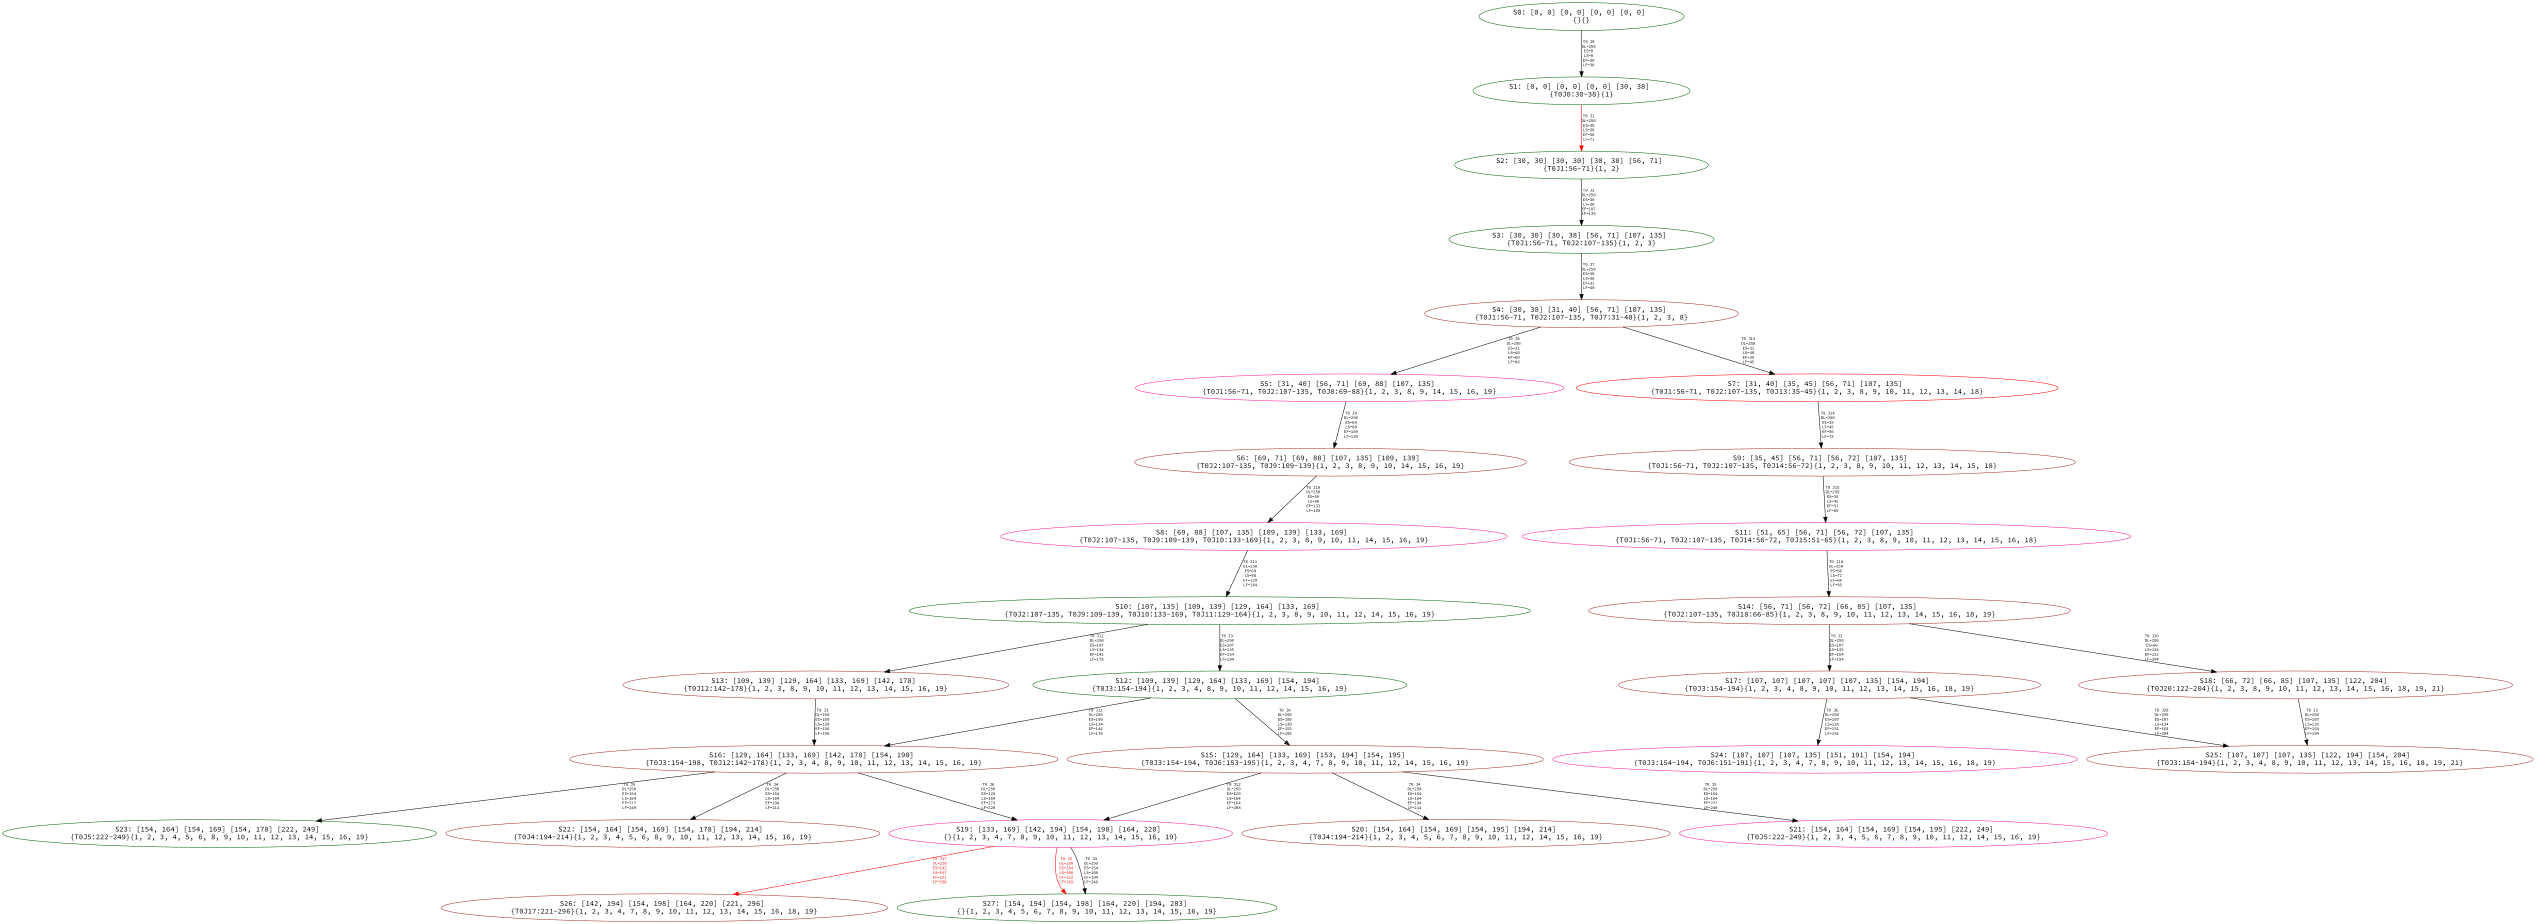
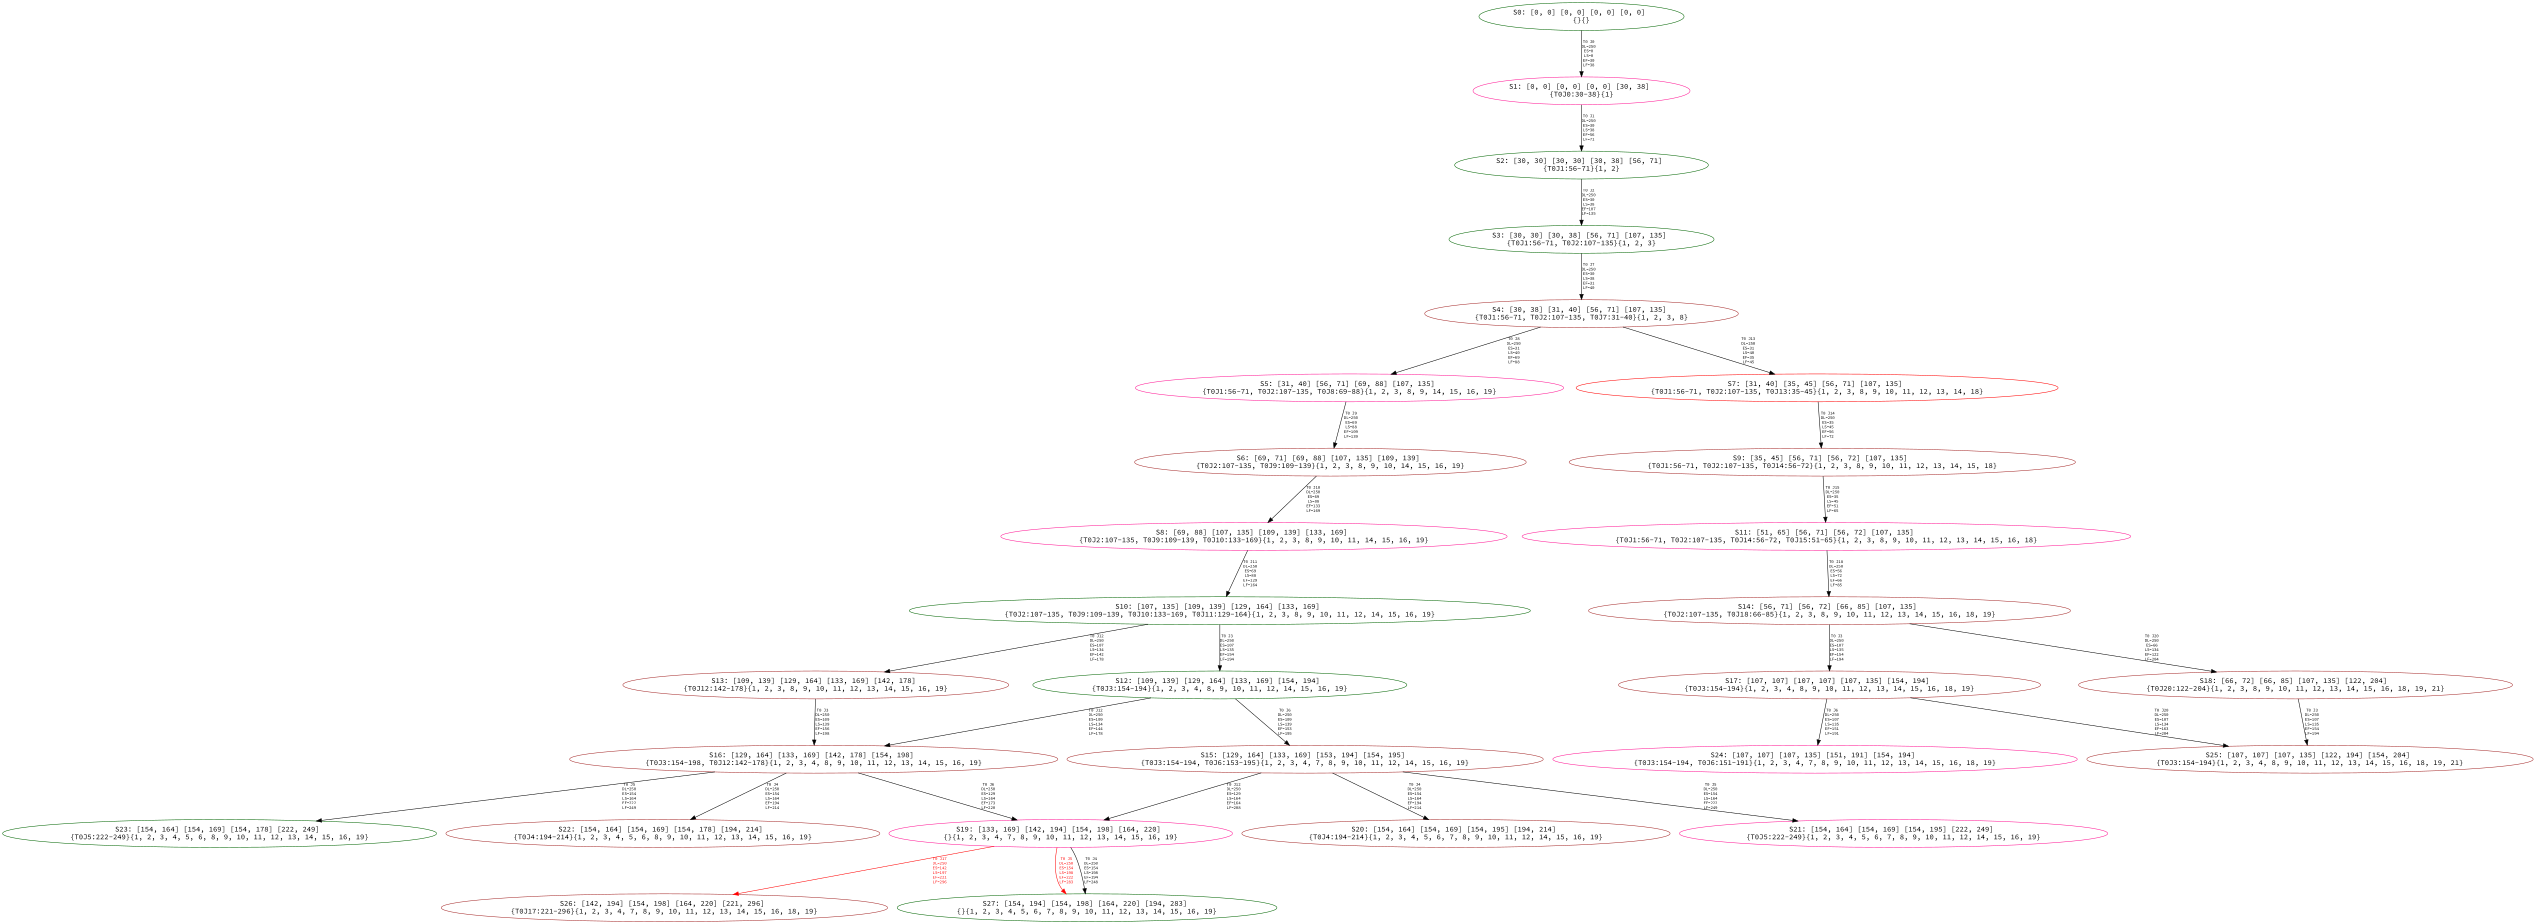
(1582, 91) -> (1582, 91)
(1582, 125) -> (1582, 125)
